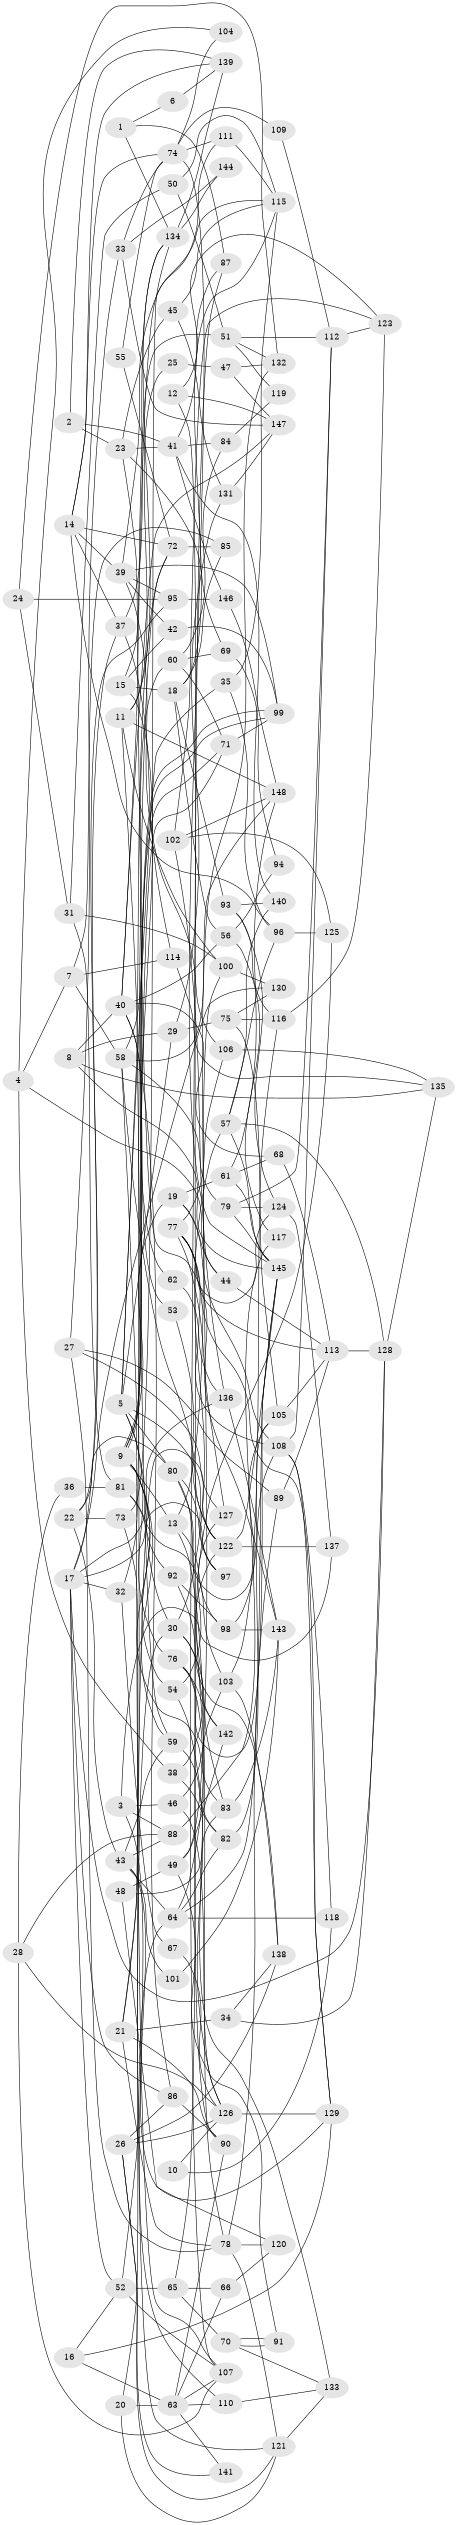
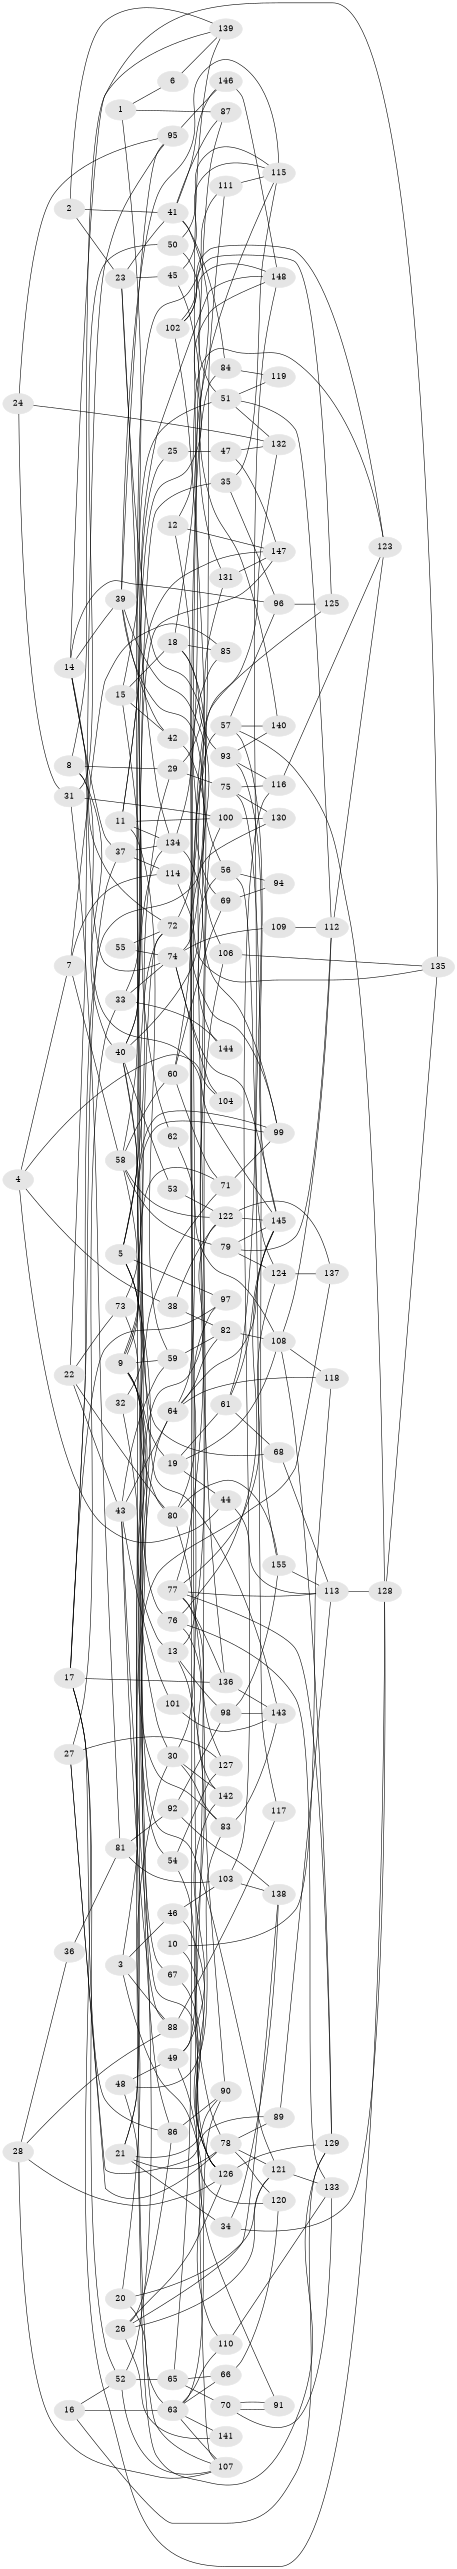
(279, 1416) -> (279, 1565)
(95, 1586) -> none
